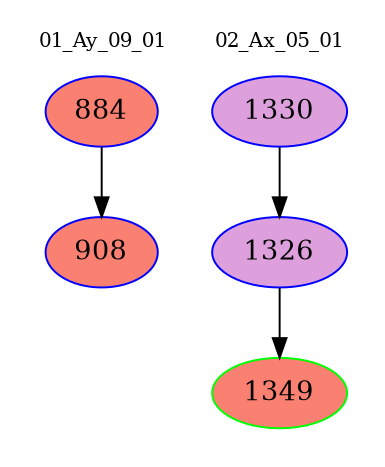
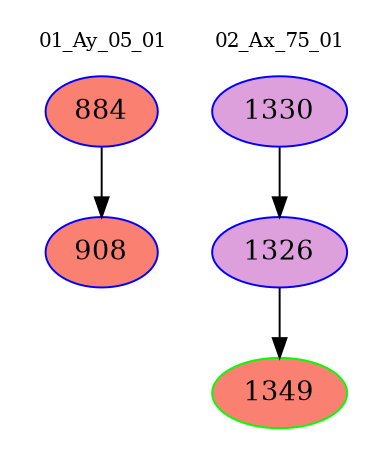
(103, 42) -> (103, 42)
(280, 42) -> (280, 42)
